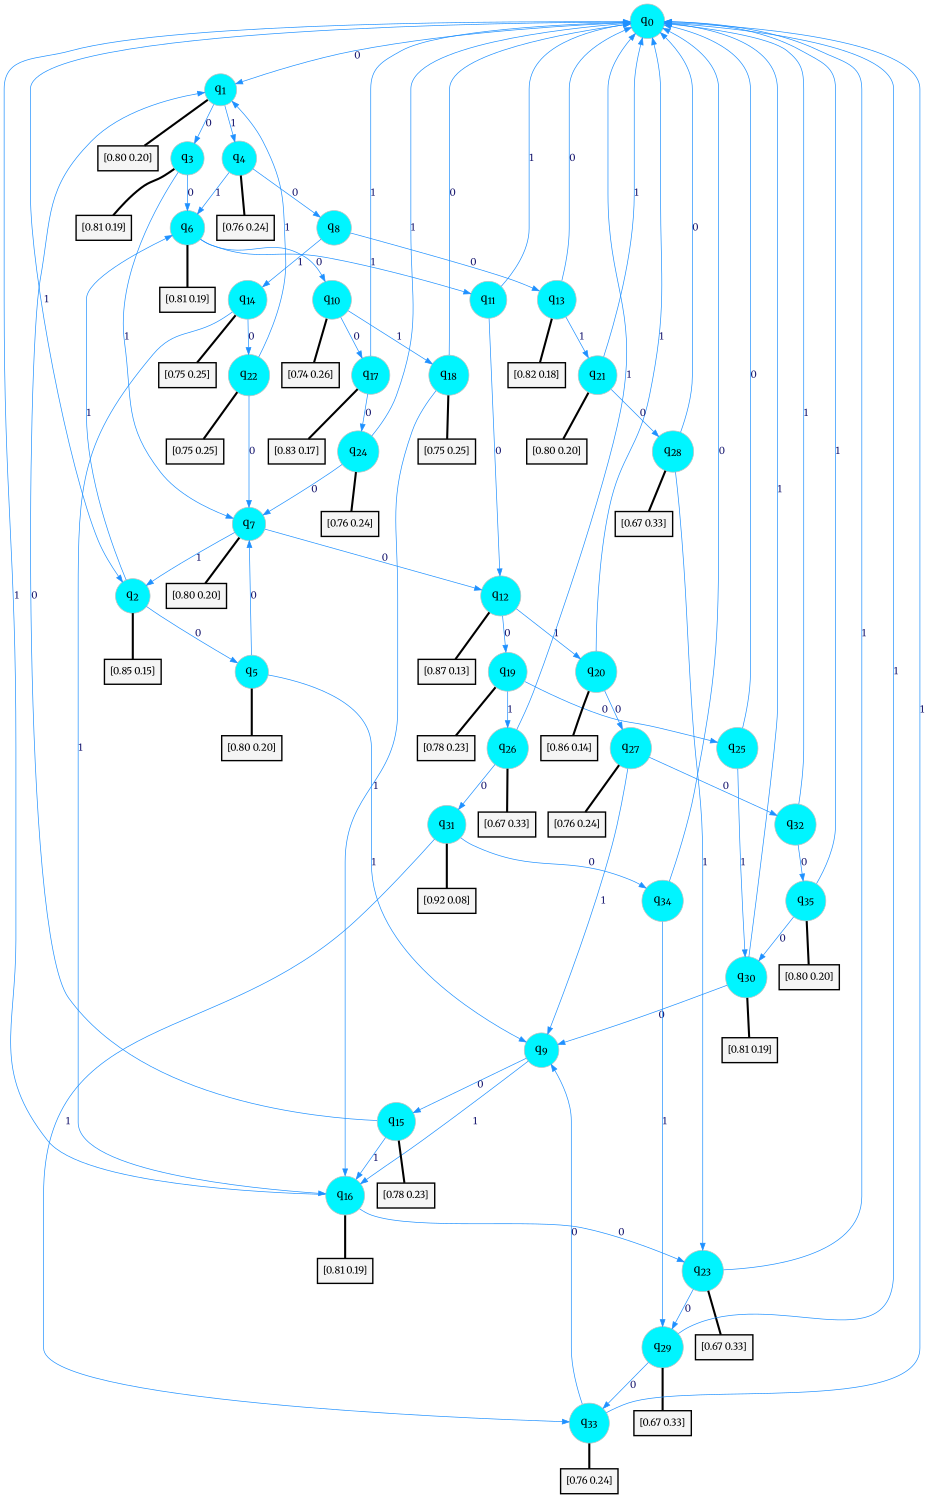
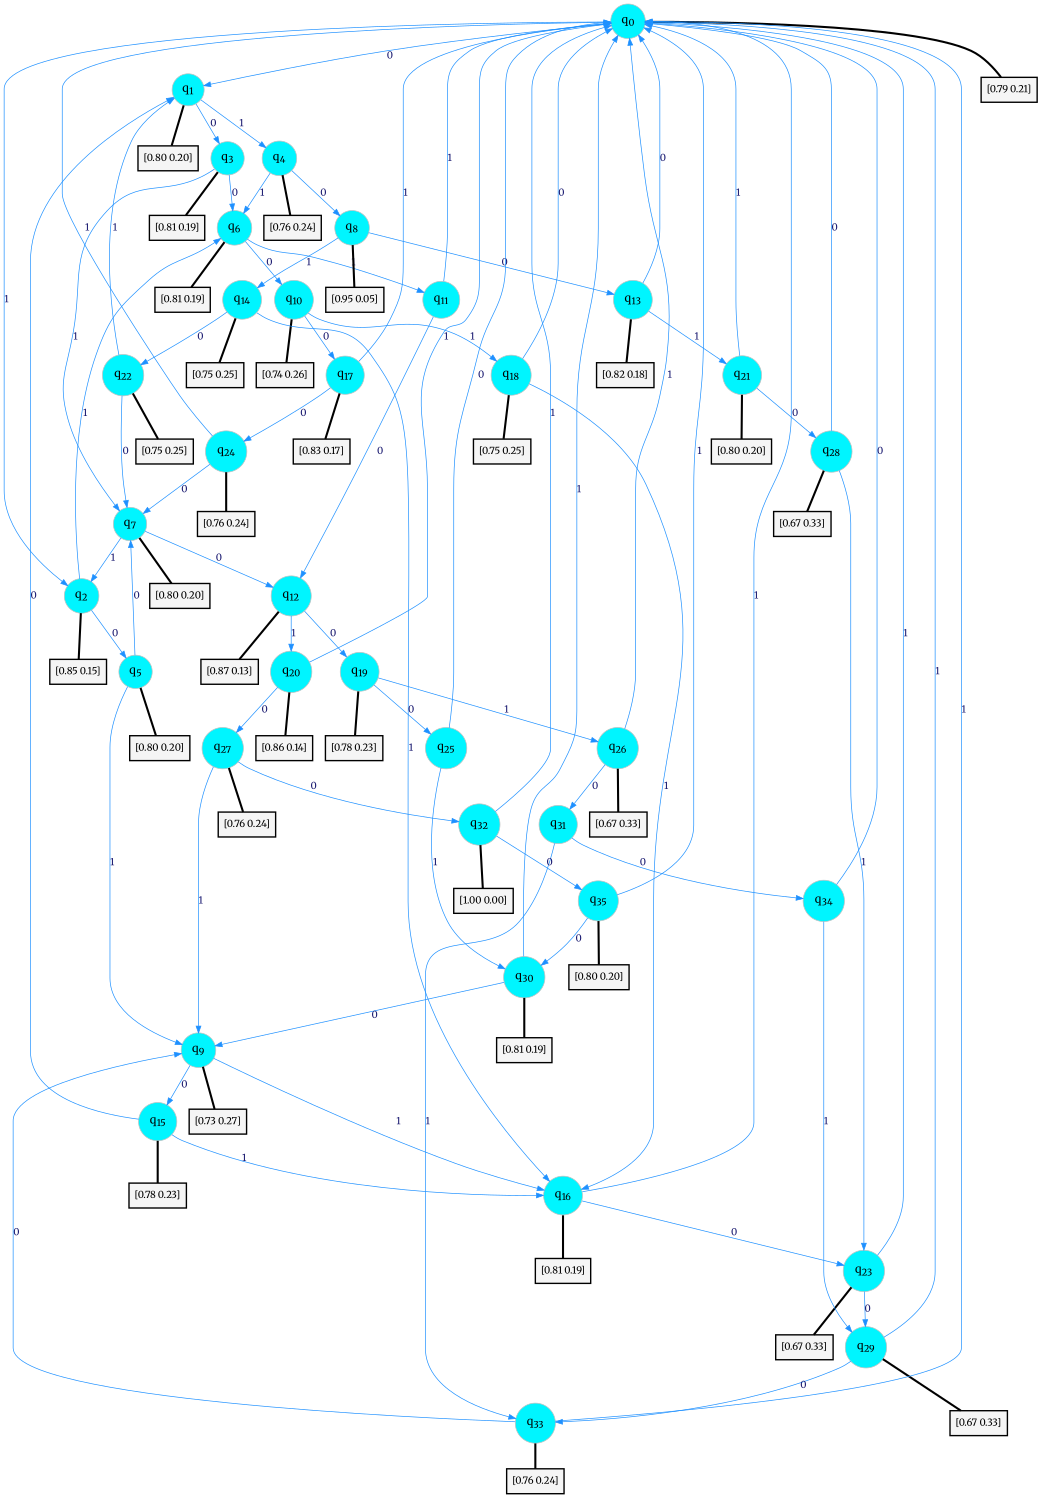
none -> (1009, 90)
none -> (355, 300)
(447, 901) -> none
none -> (483, 901)
none -> (218, 1122)
